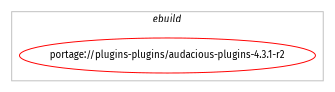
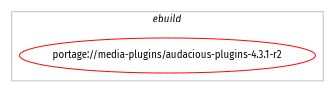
(167, 55) -> (167, 55)
